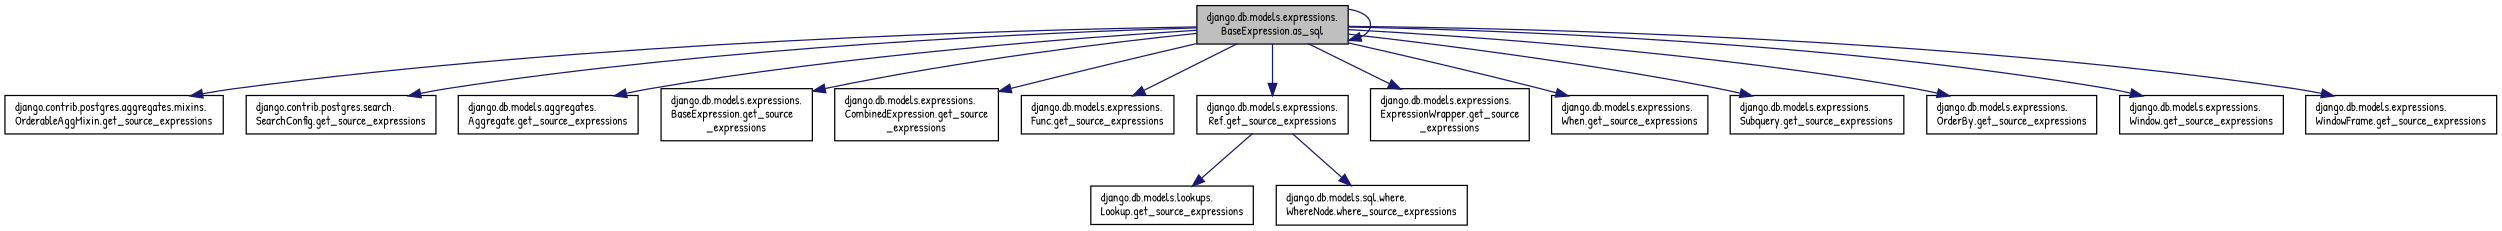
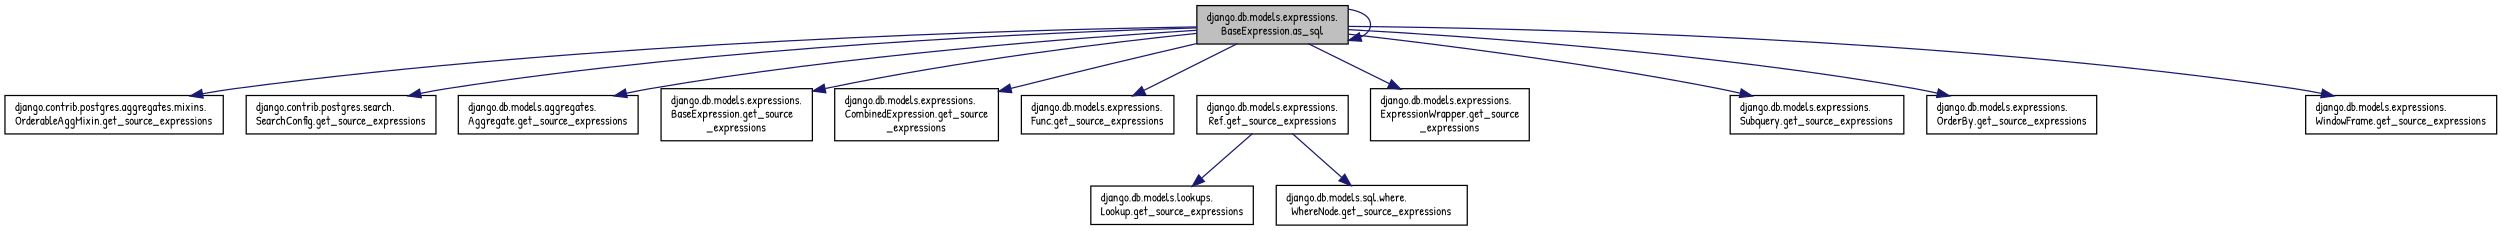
(1273, 63) -> none
(1630, 115) -> none
(2201, 115) -> none
(1372, 205) -> (1372, 205)
